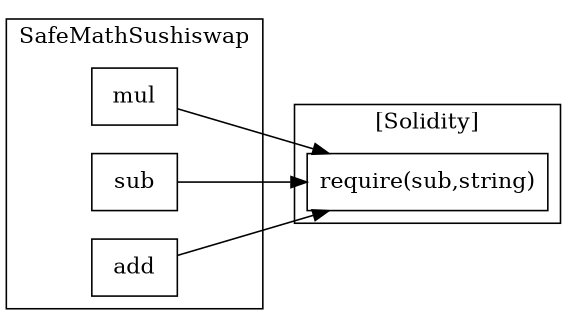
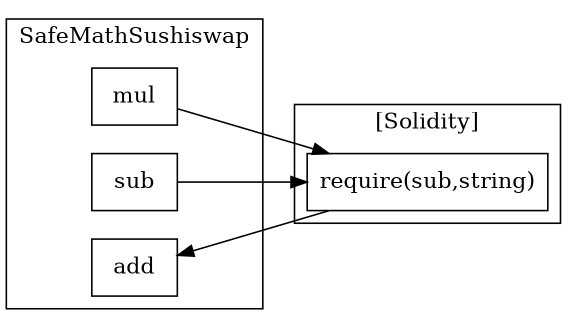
(246, 235) -> (251, 234)
